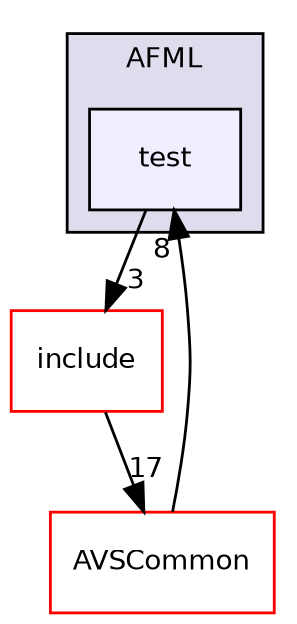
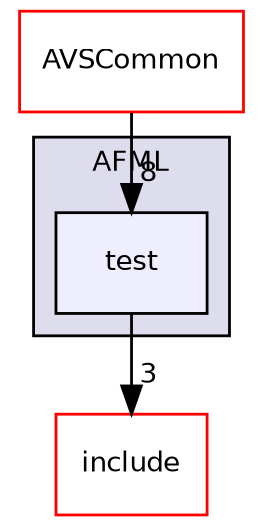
(120, 449) -> none
